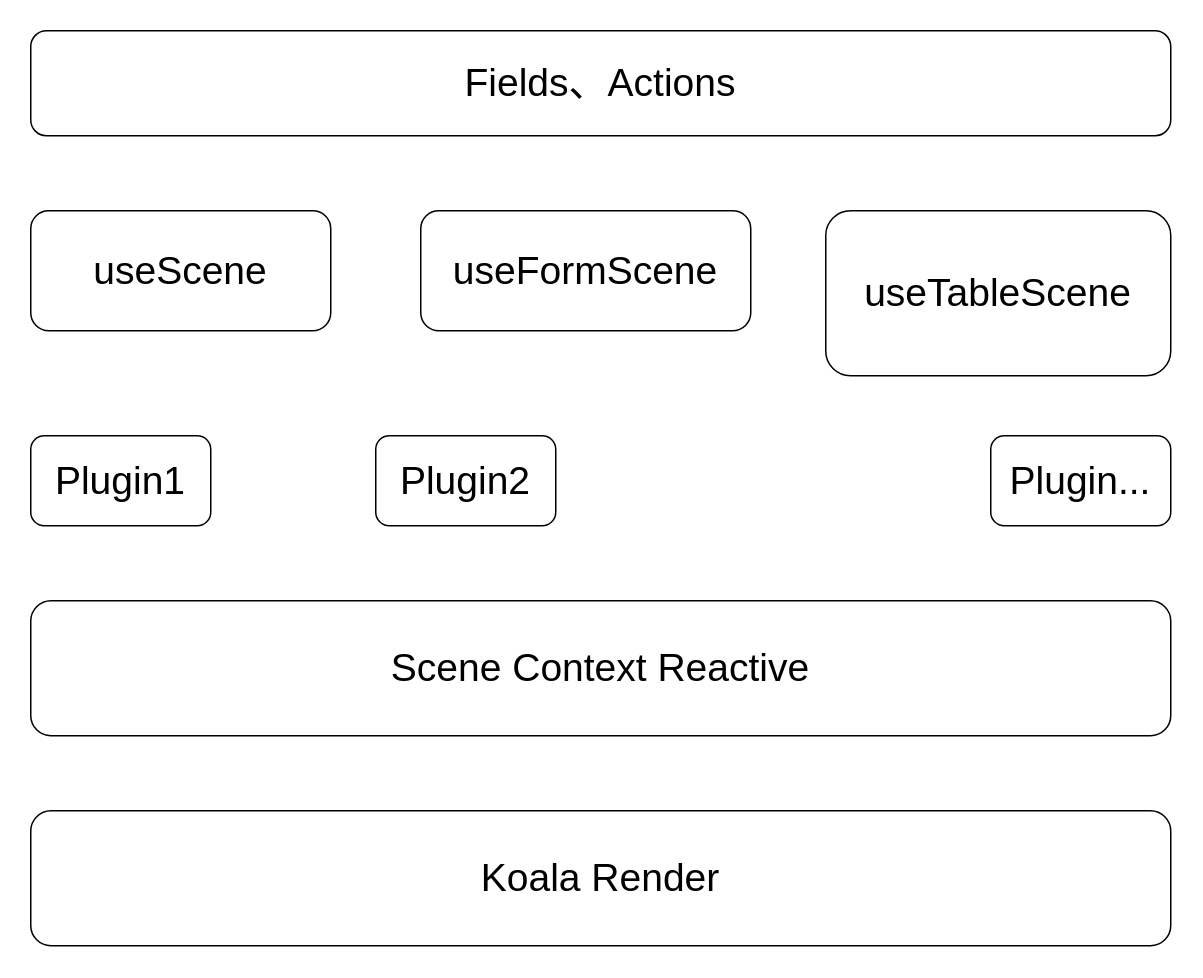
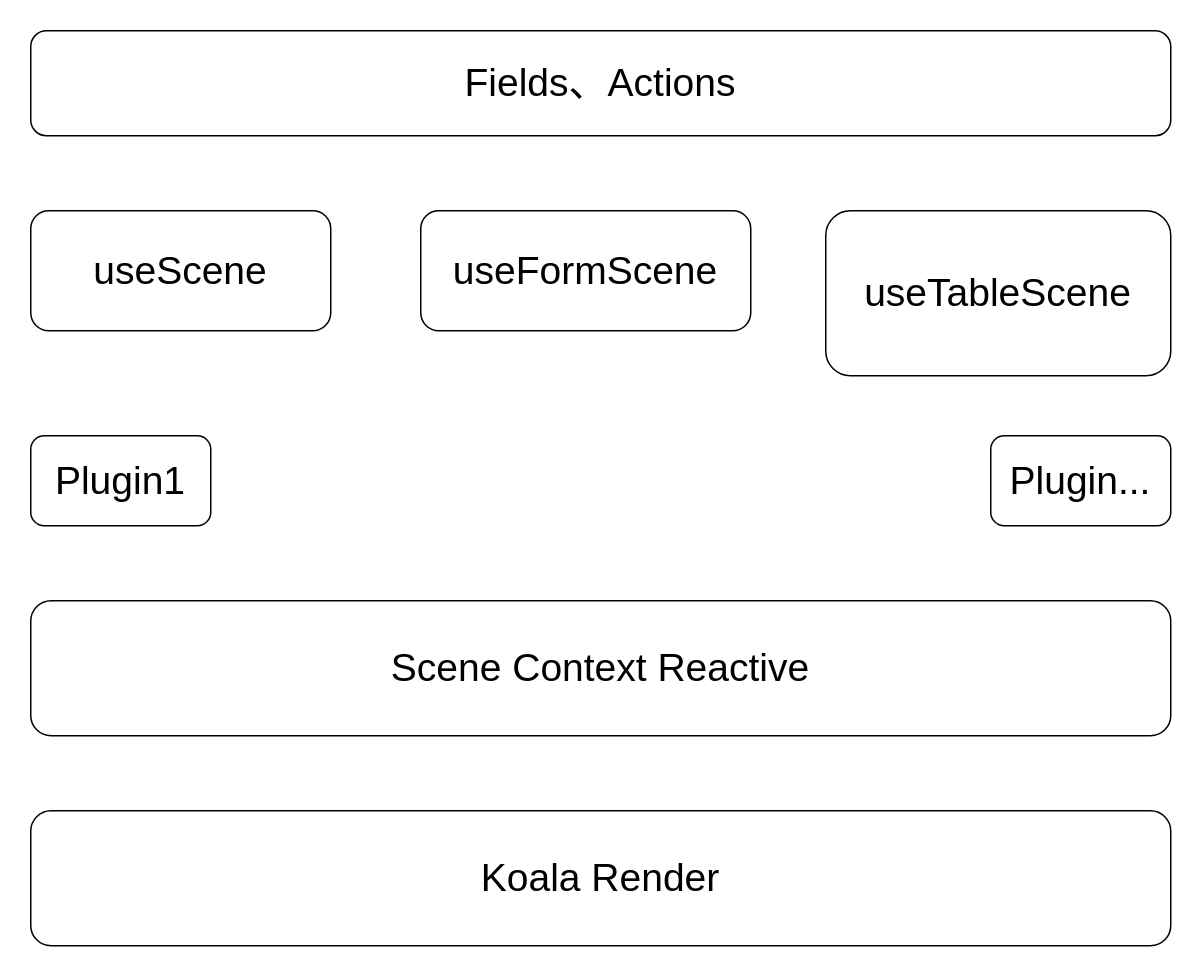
(466, 481) -> none
